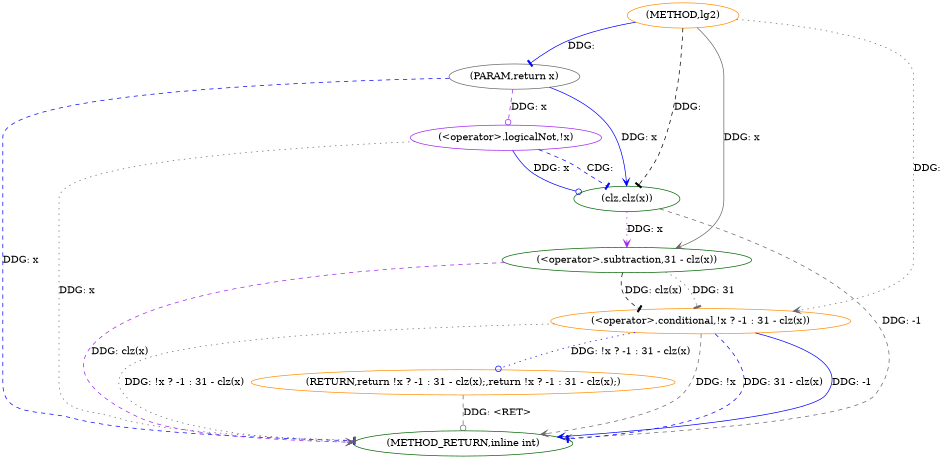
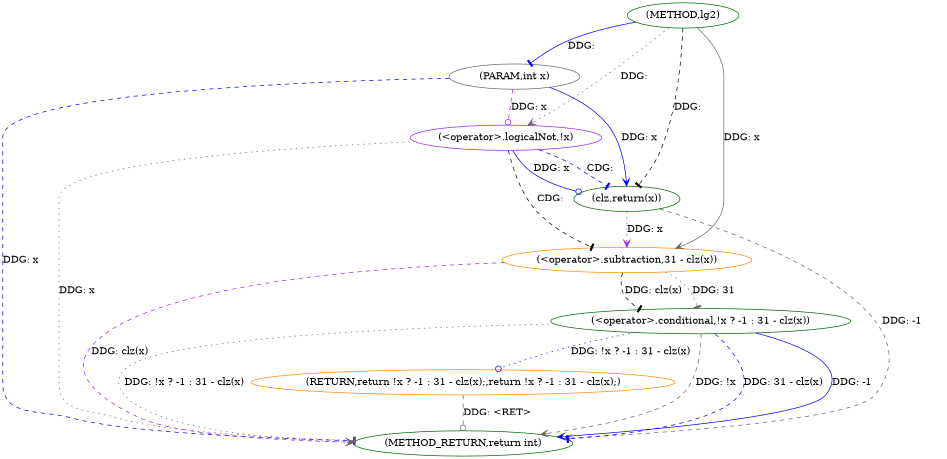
(683, 15) -> (683, 15)
(514, 77) -> (514, 77)
(914, 136) -> (603, 77)
(627, 199) -> (627, 199)
none -> (536, 210)
(627, 260) -> (627, 260)
(701, 321) -> (701, 321)
(463, 443) -> (463, 443)
